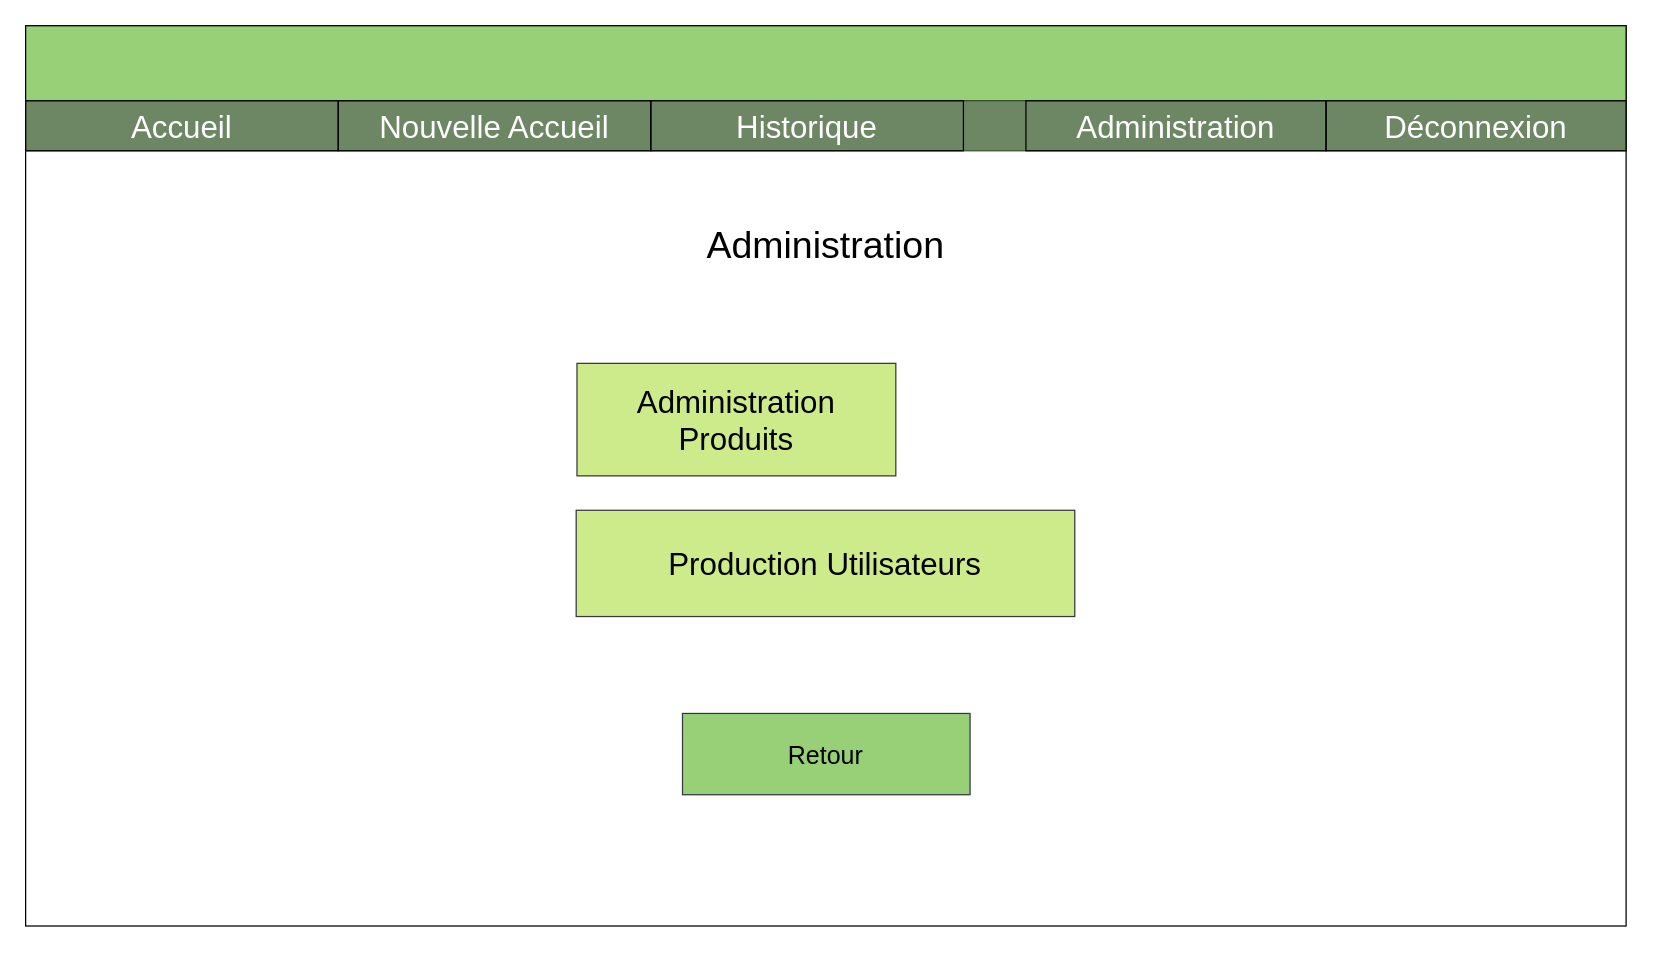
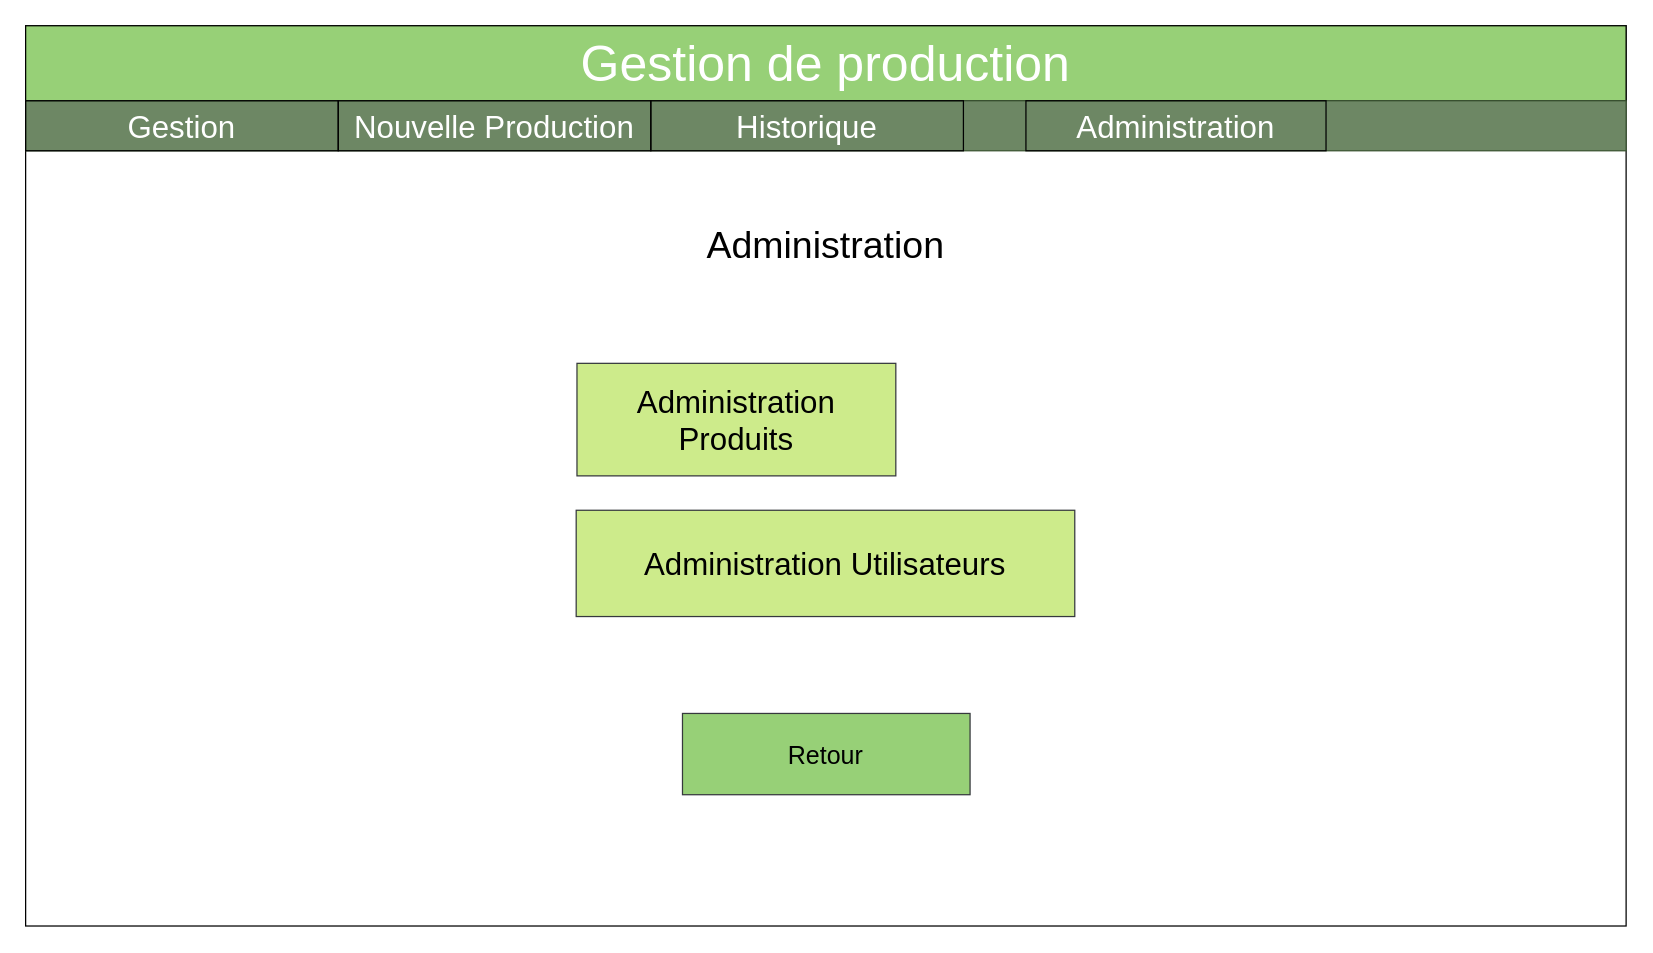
none -> (826, 63)
(182, 126) -> (182, 126)
(494, 126) -> (494, 126)
(1476, 126) -> none
(825, 563) -> (825, 563)
